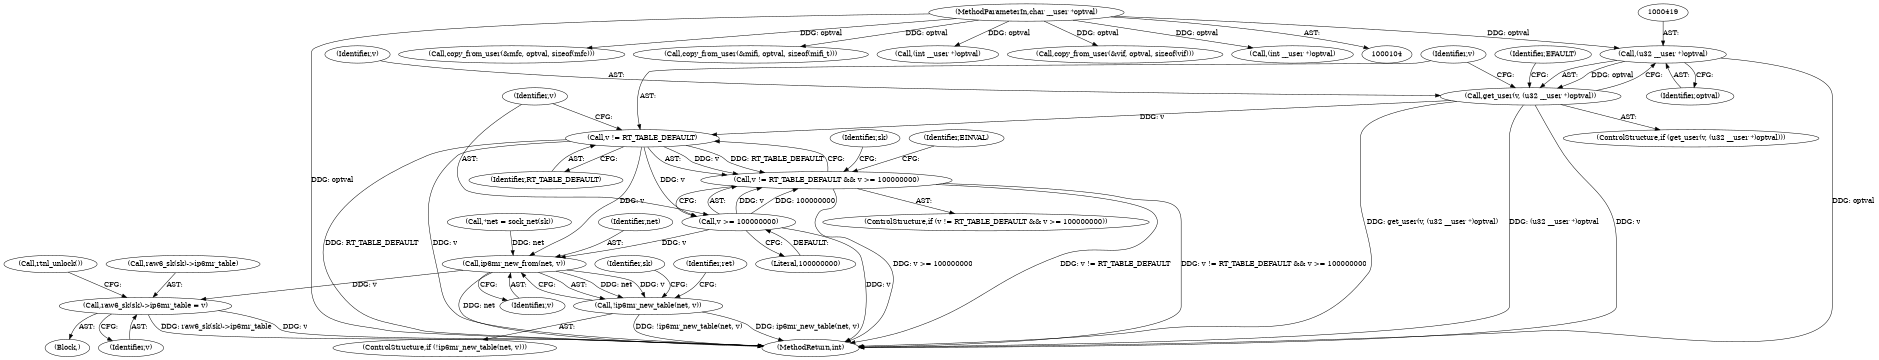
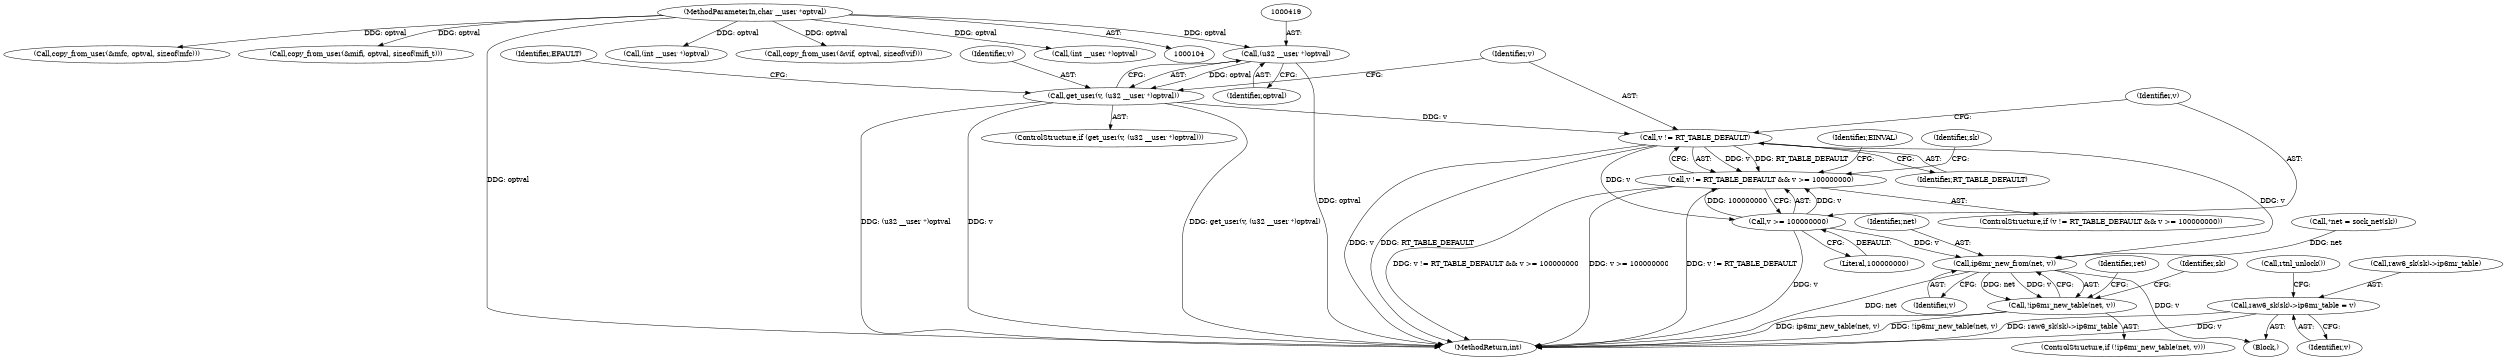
(341, 284) -> (2151, 305)
